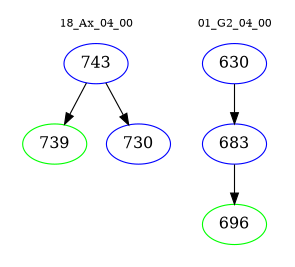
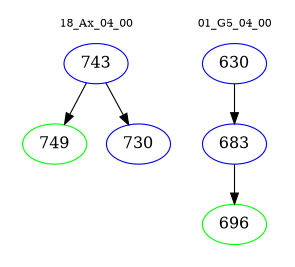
(235, 24) -> (235, 24)
(55, 144) -> (55, 144)
